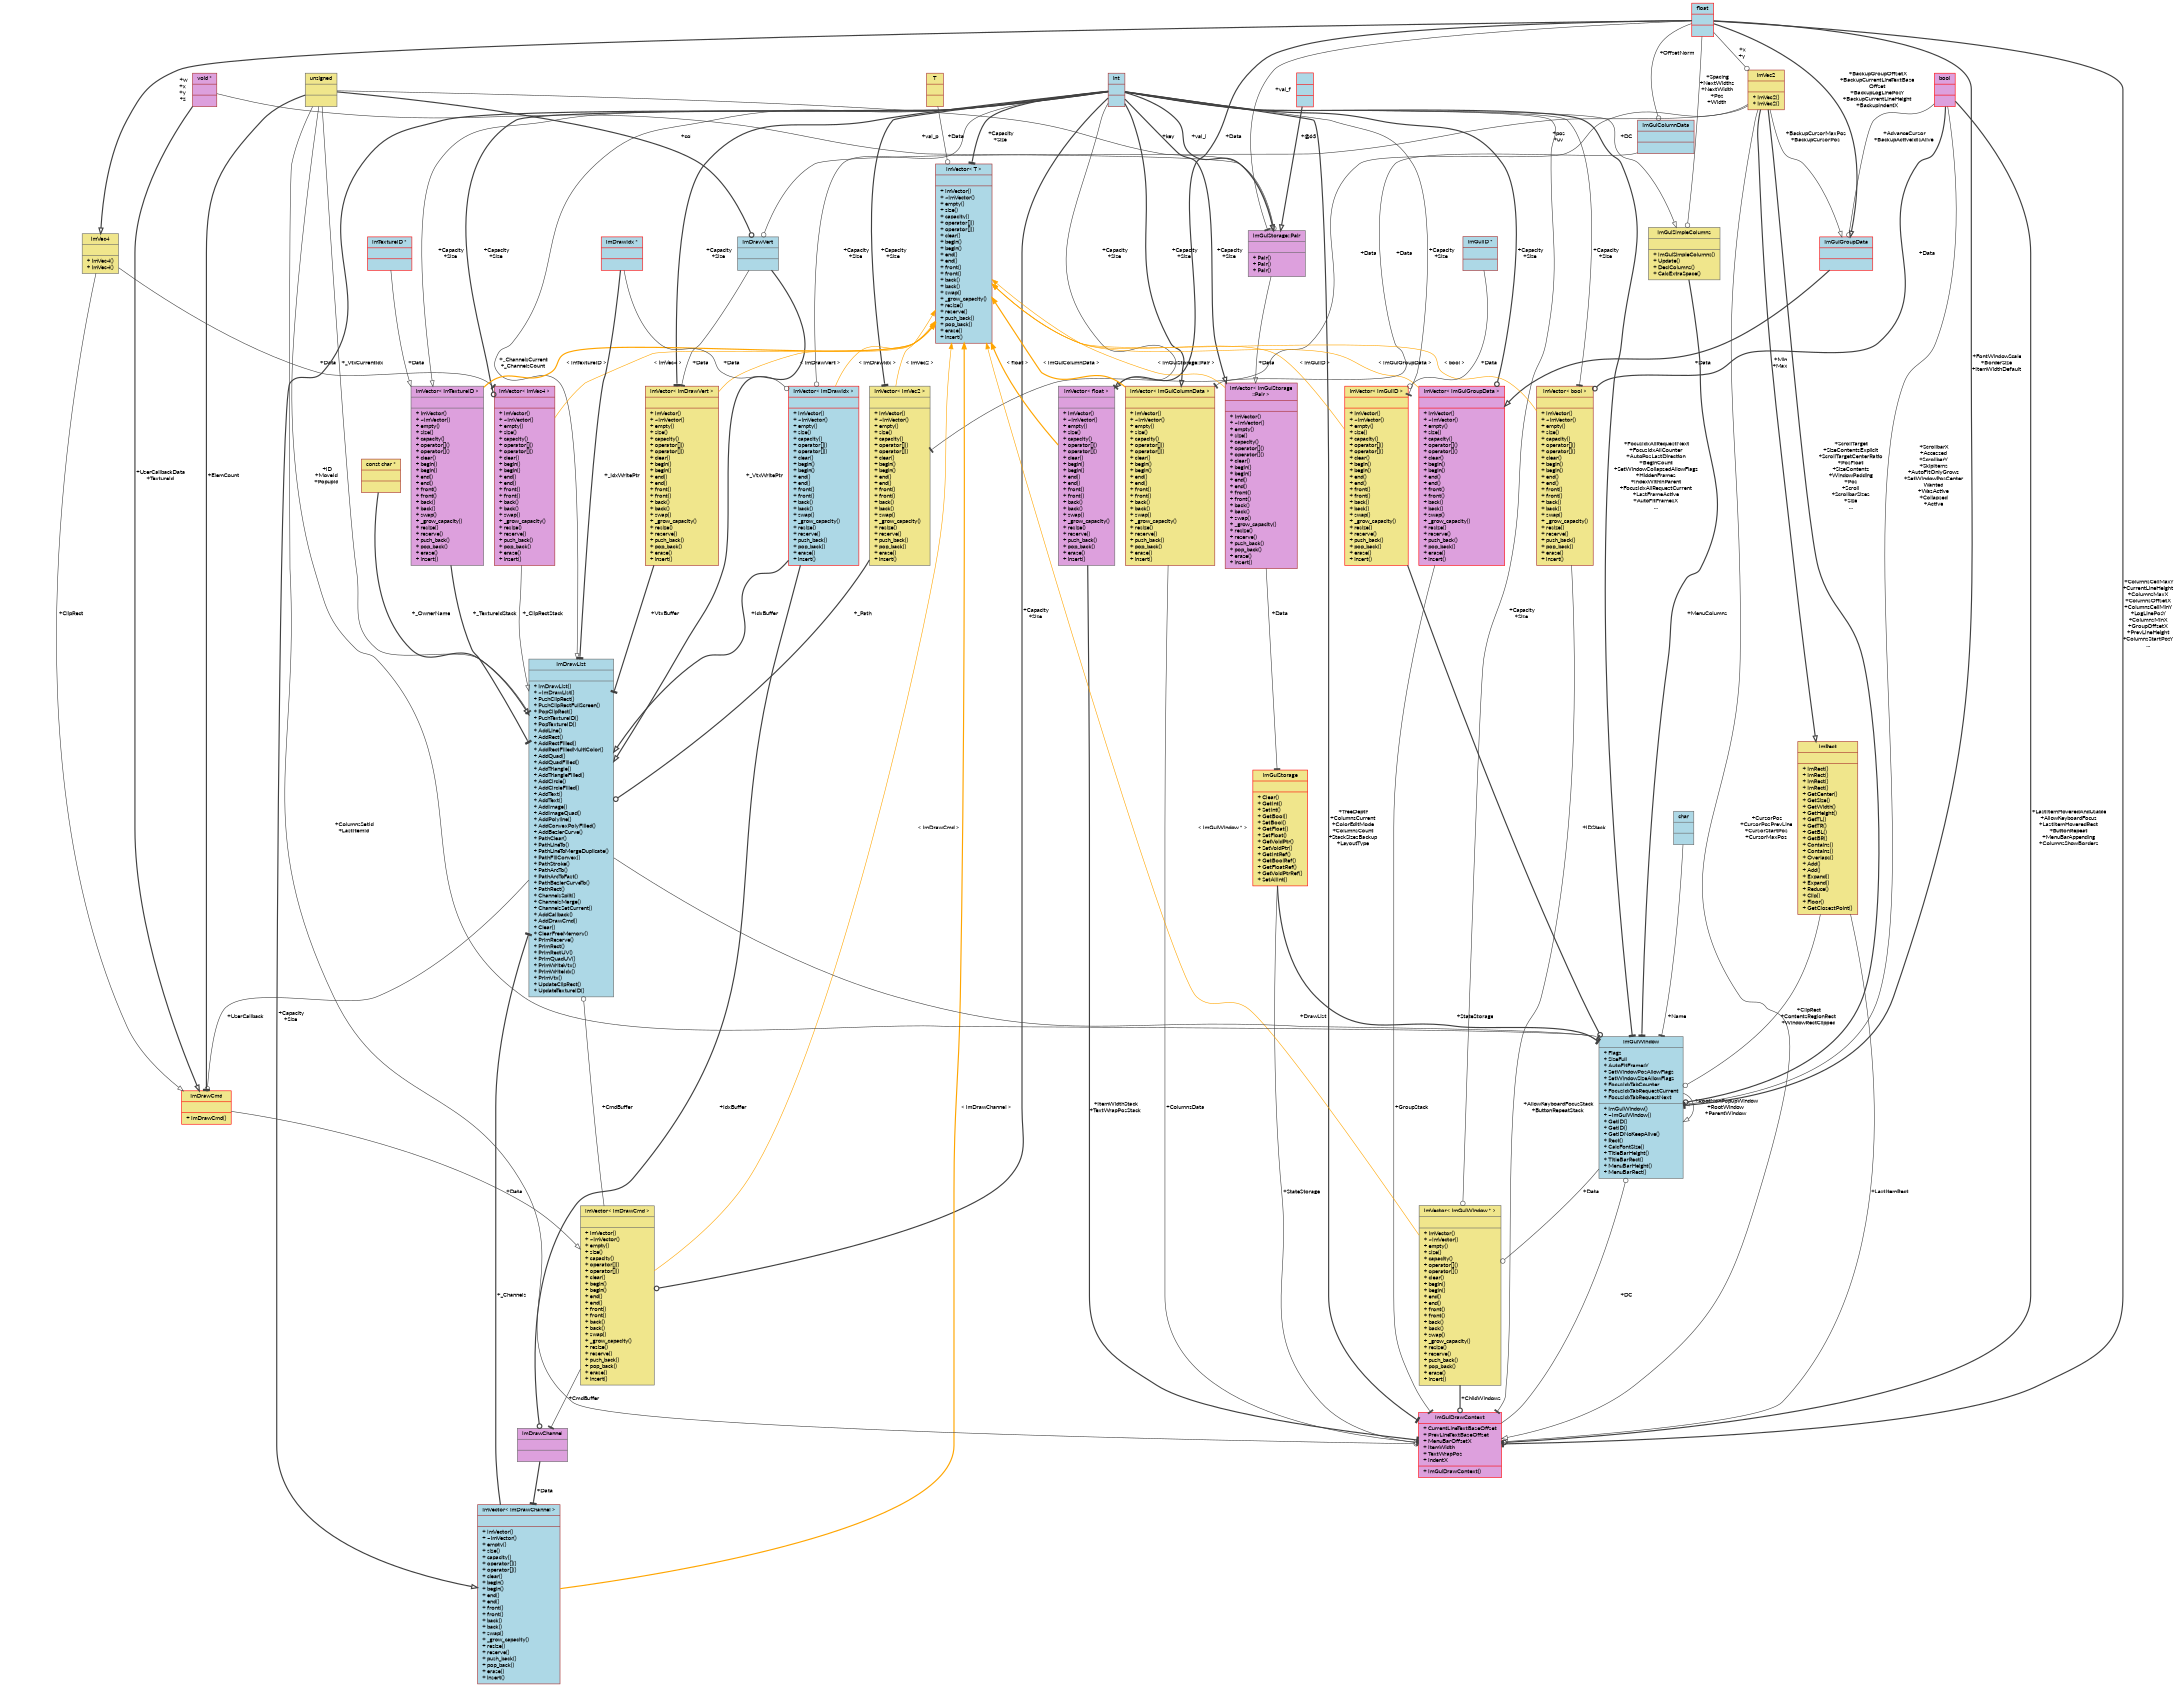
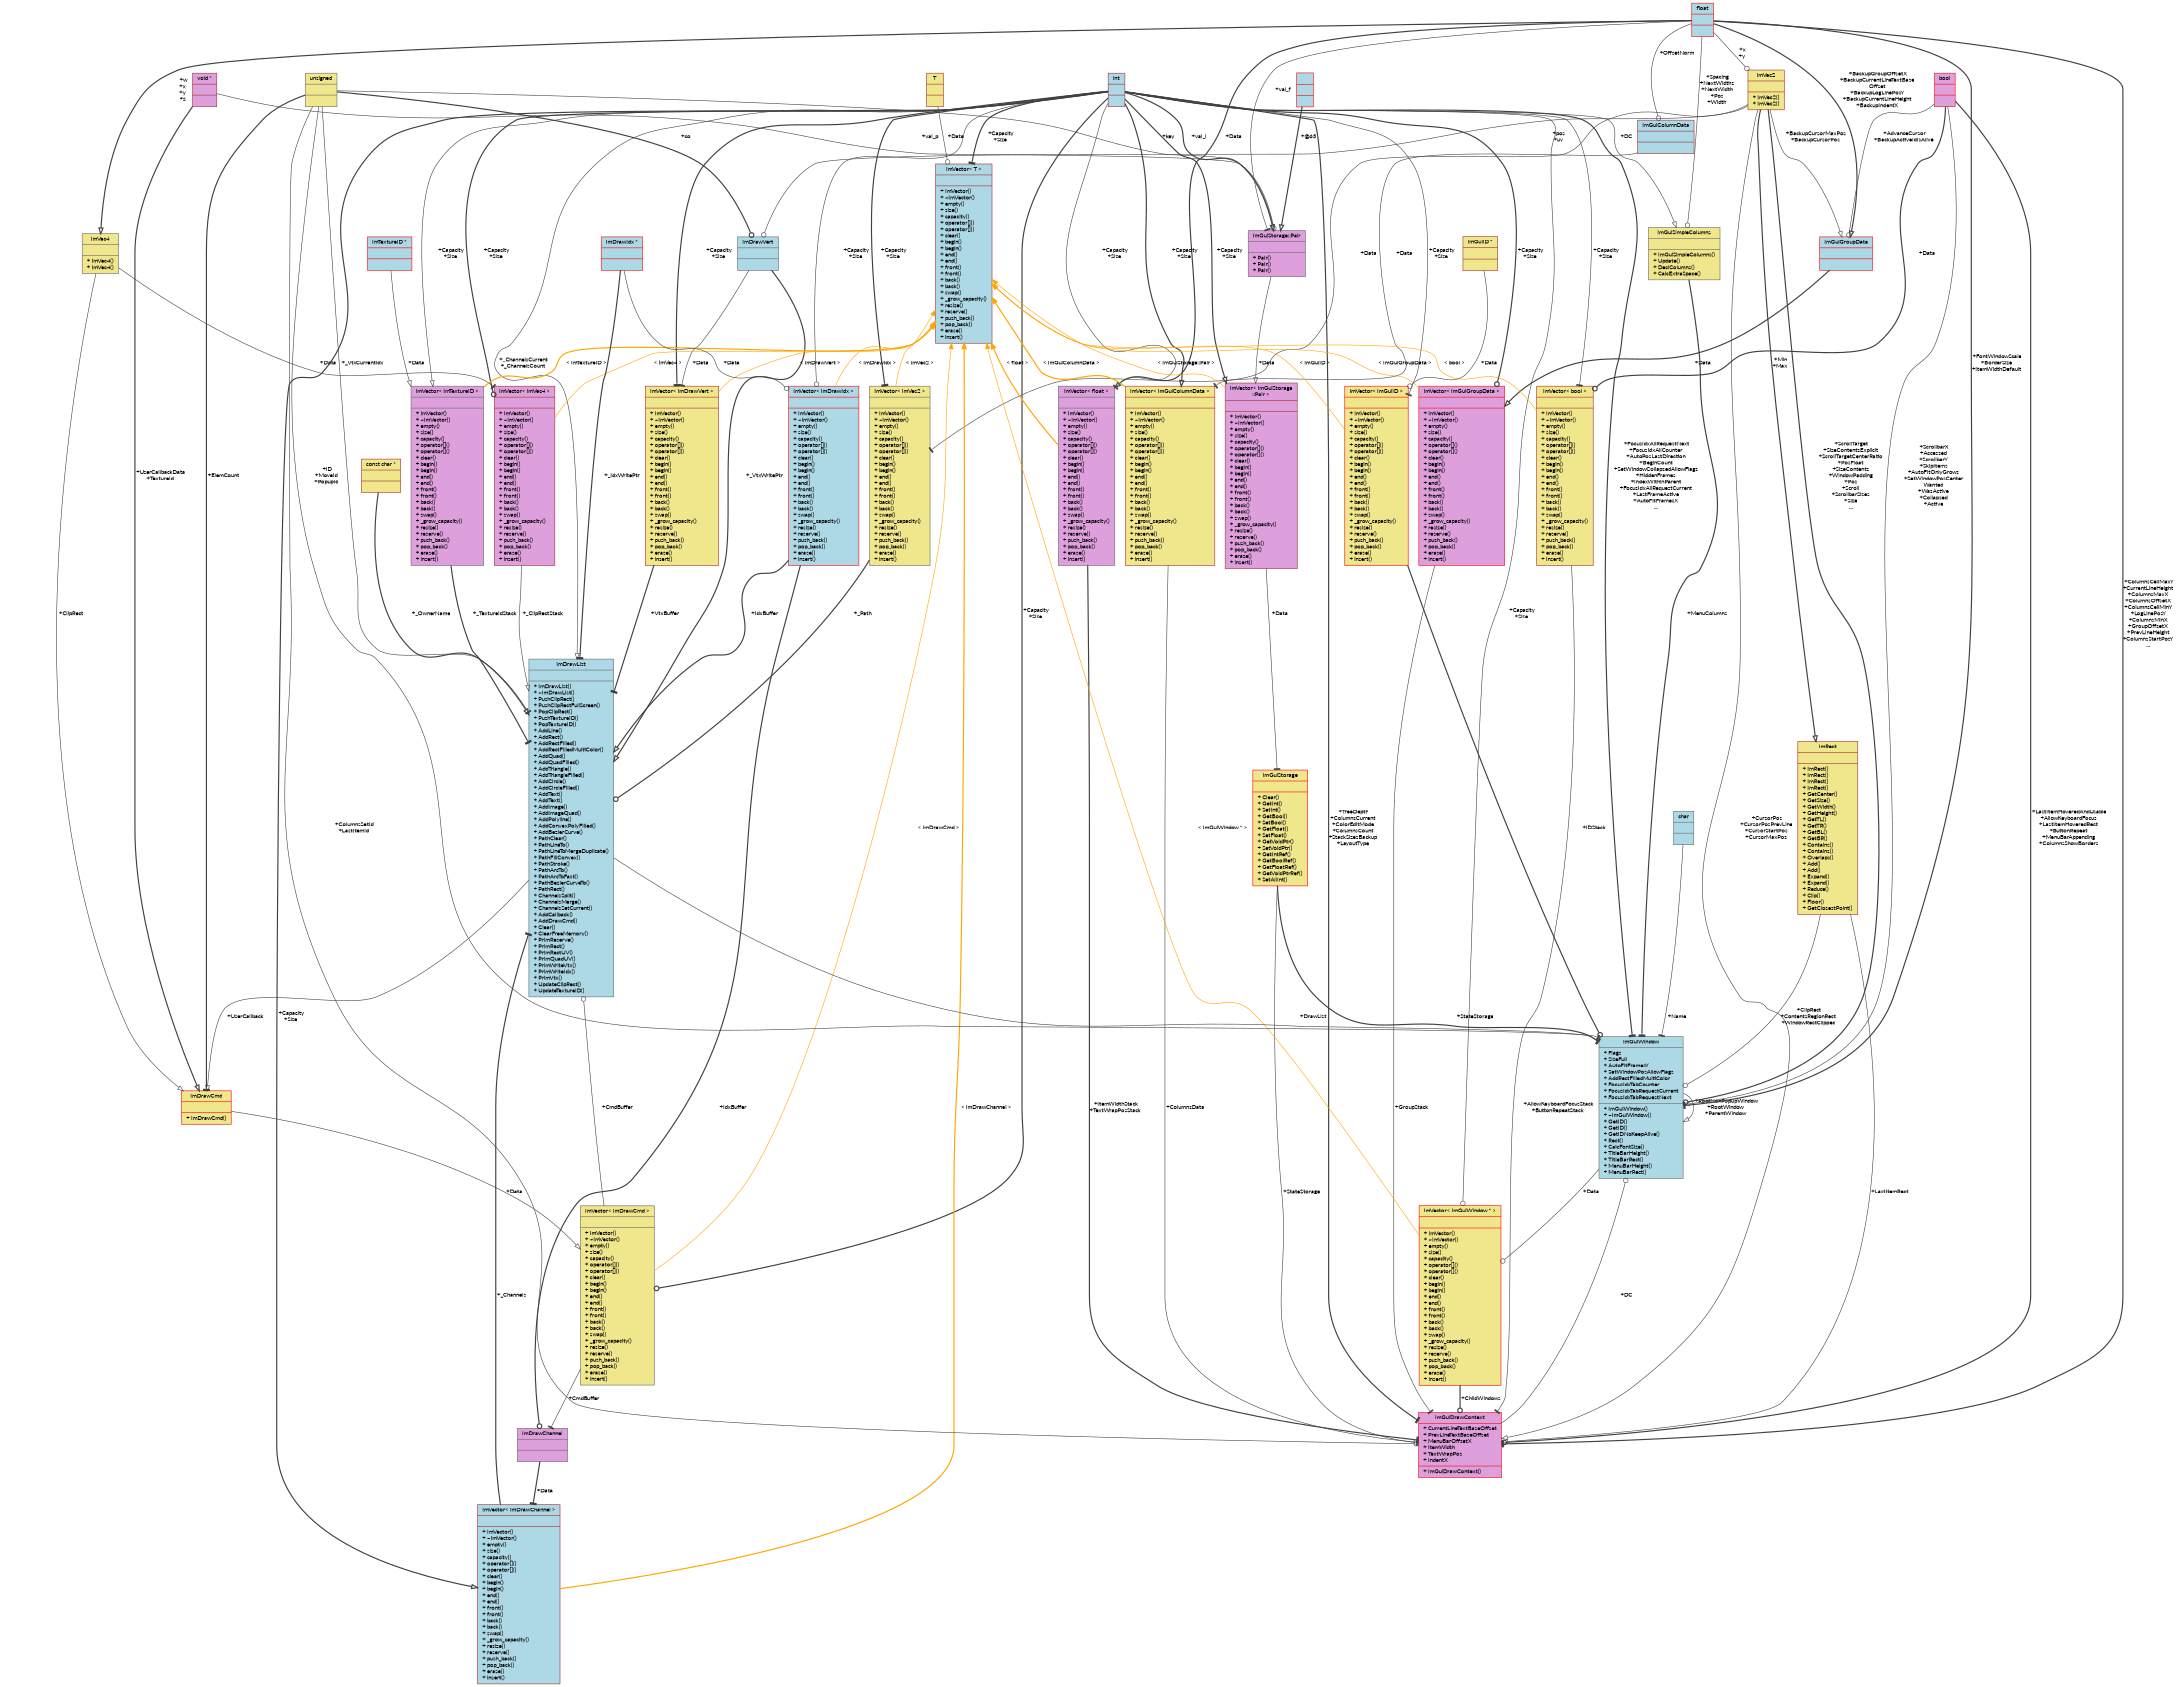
(1480, 254) -> (1480, 254)
(356, 1000) -> (356, 1000)
(1639, 1078) -> (1637, 1078)
(1460, 1295) -> (1460, 1295)
